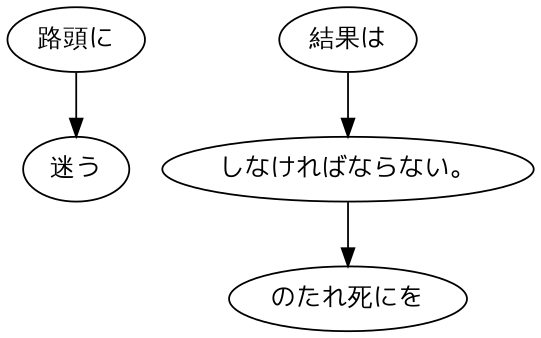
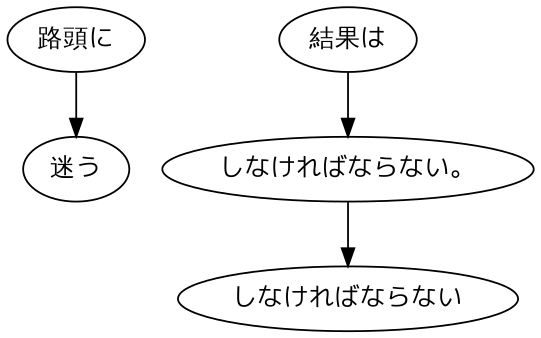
(348, 299) -> (348, 299)
